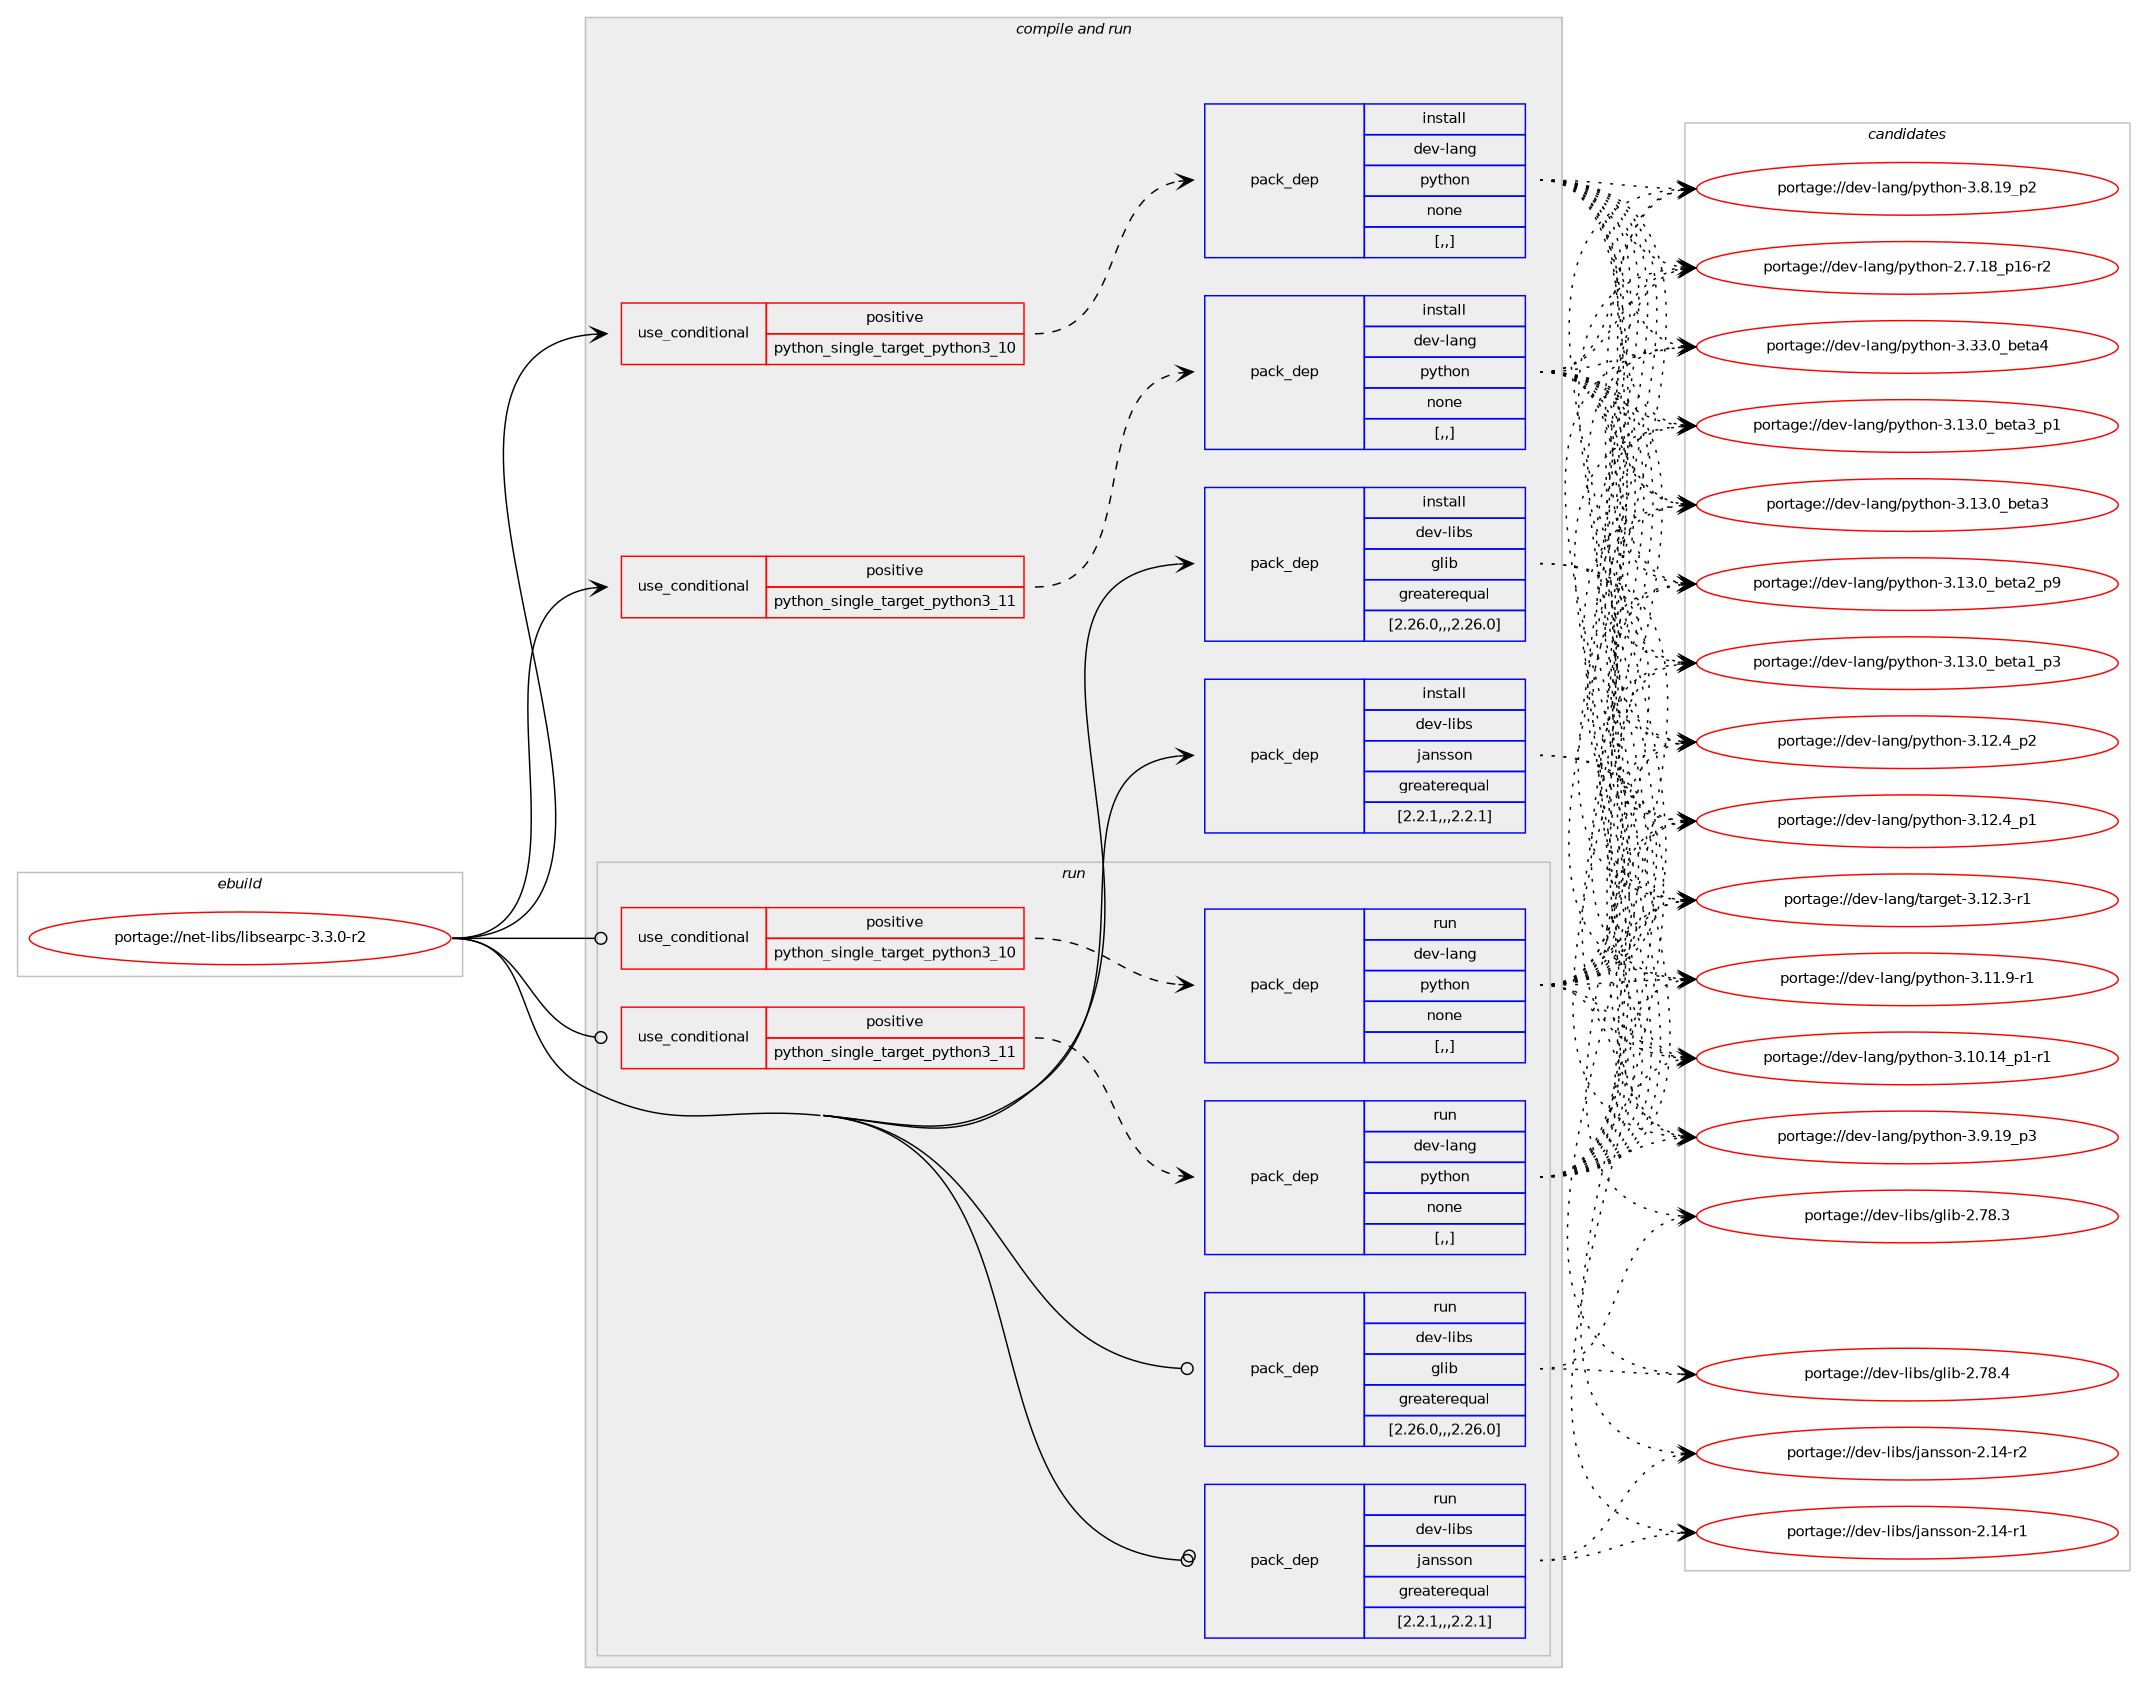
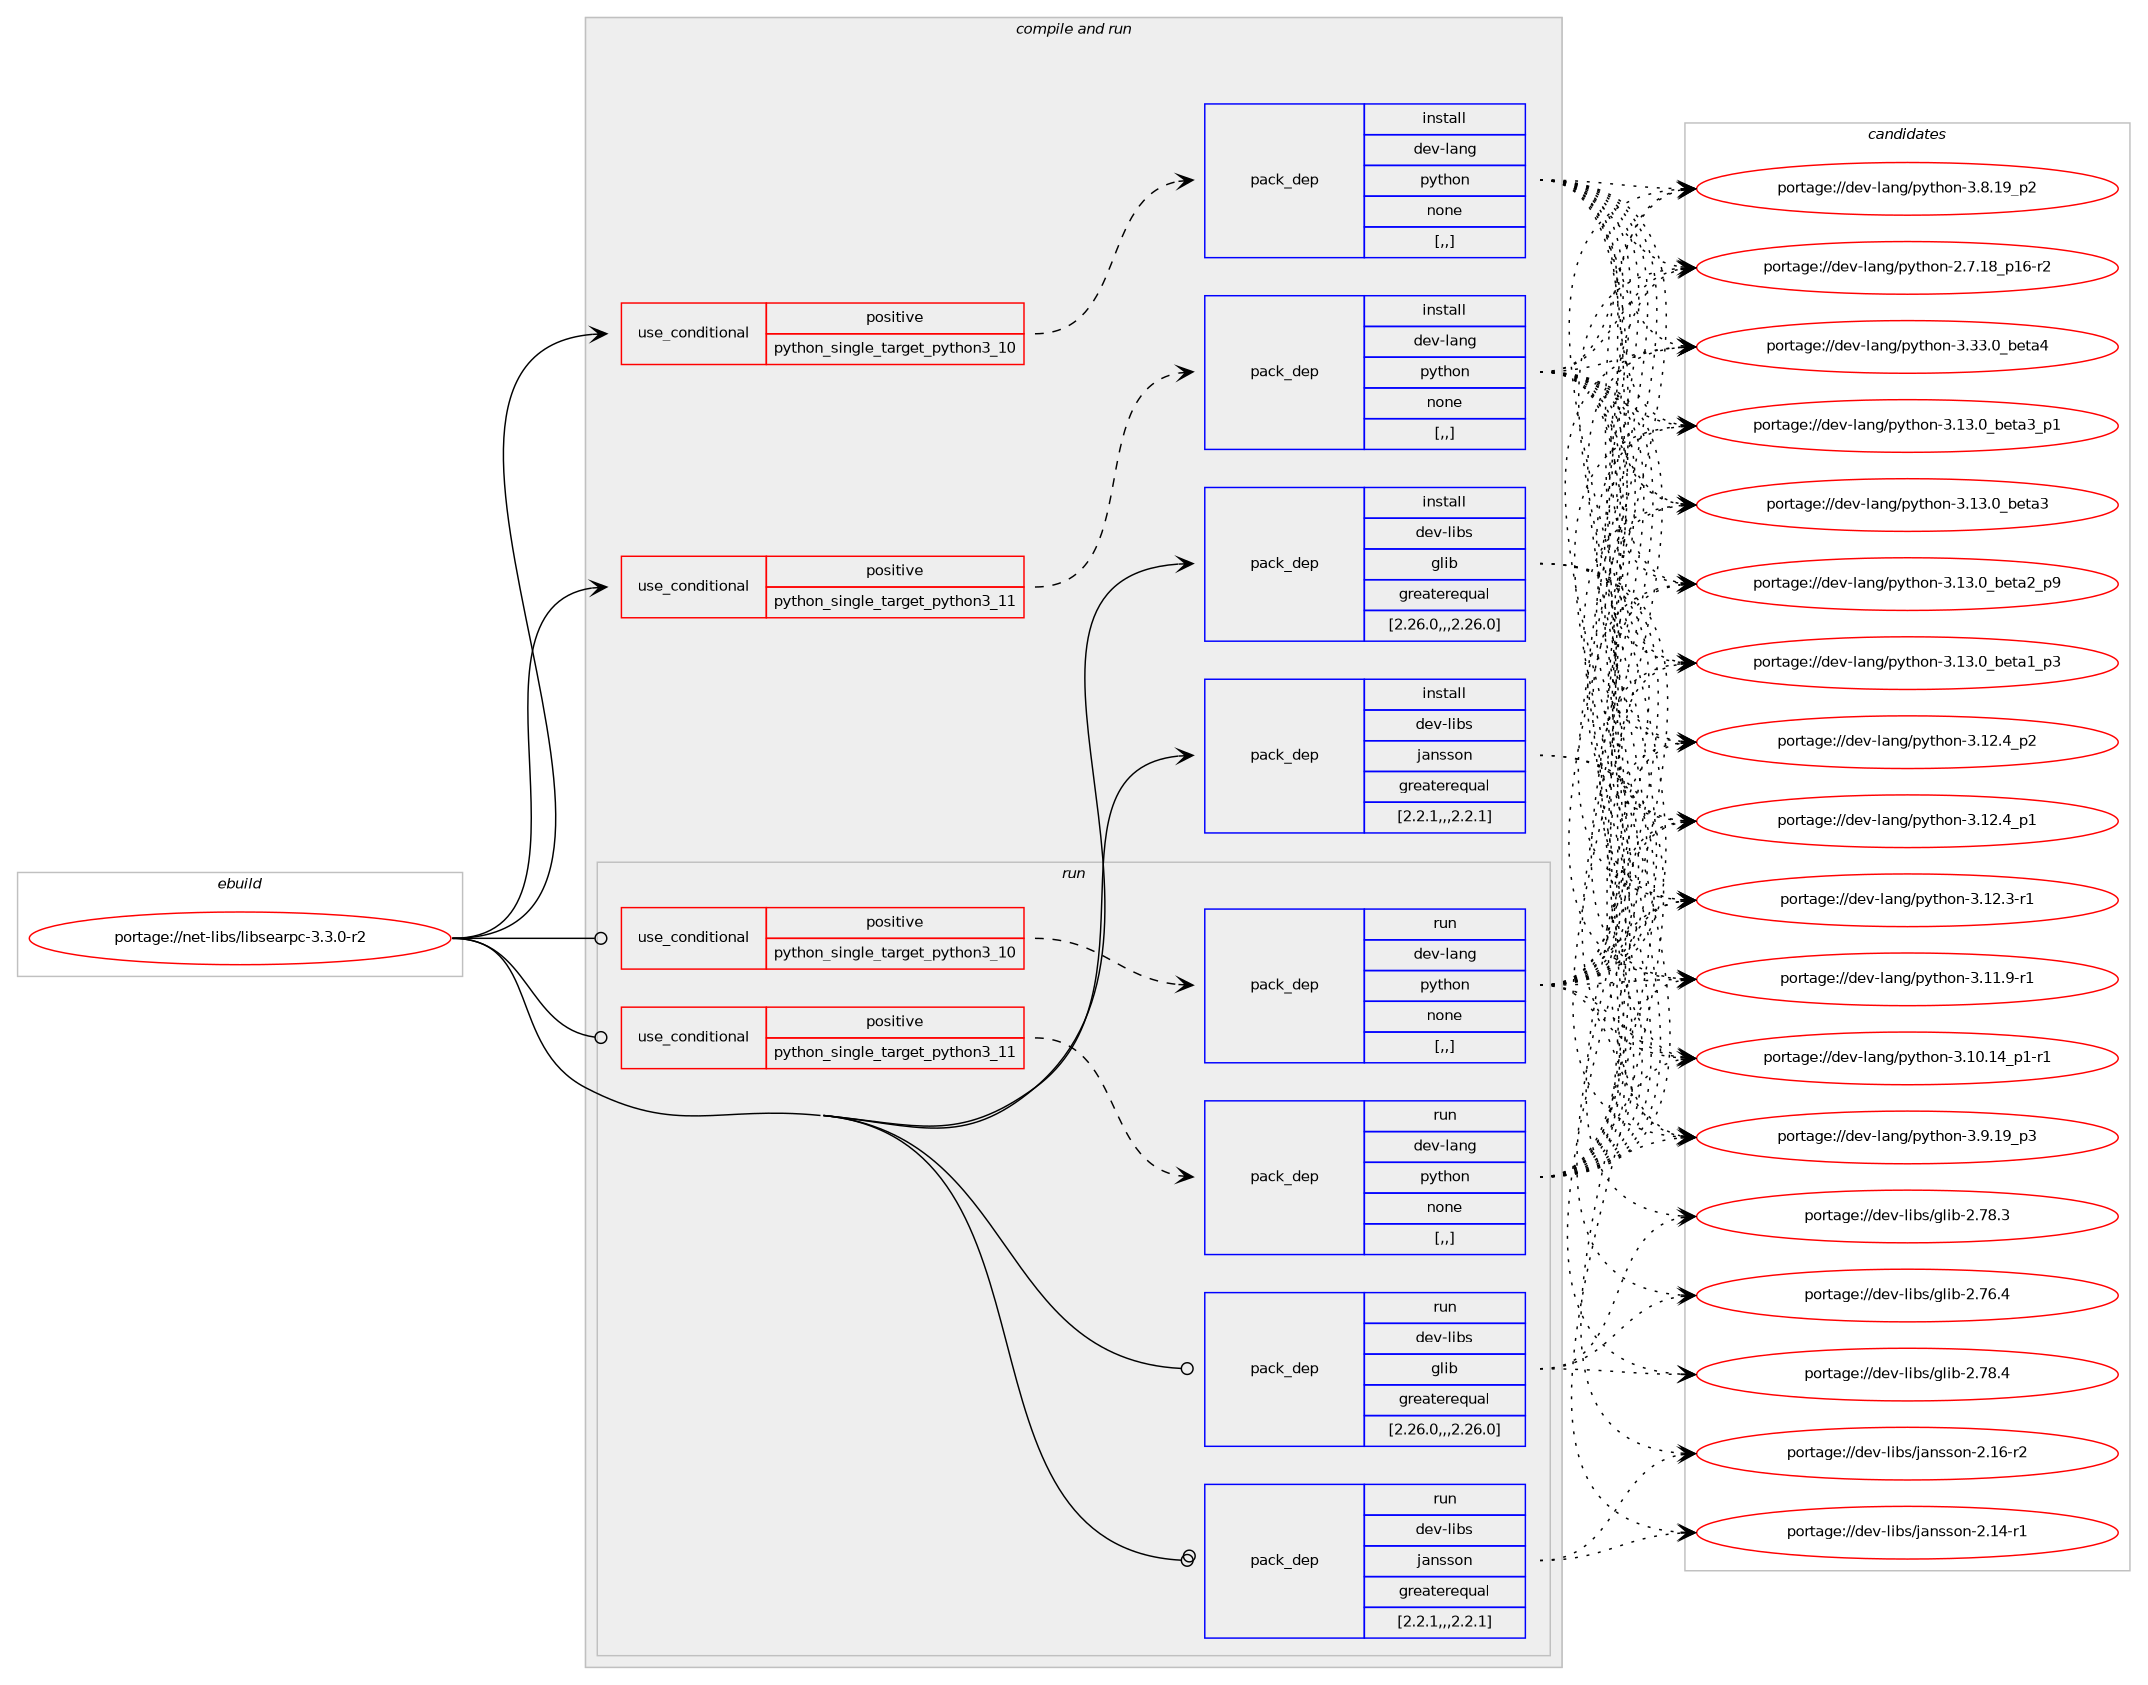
(1907, 900) -> (1907, 900)
none -> (1907, 1296)
(1907, 1454) -> (1907, 1454)
